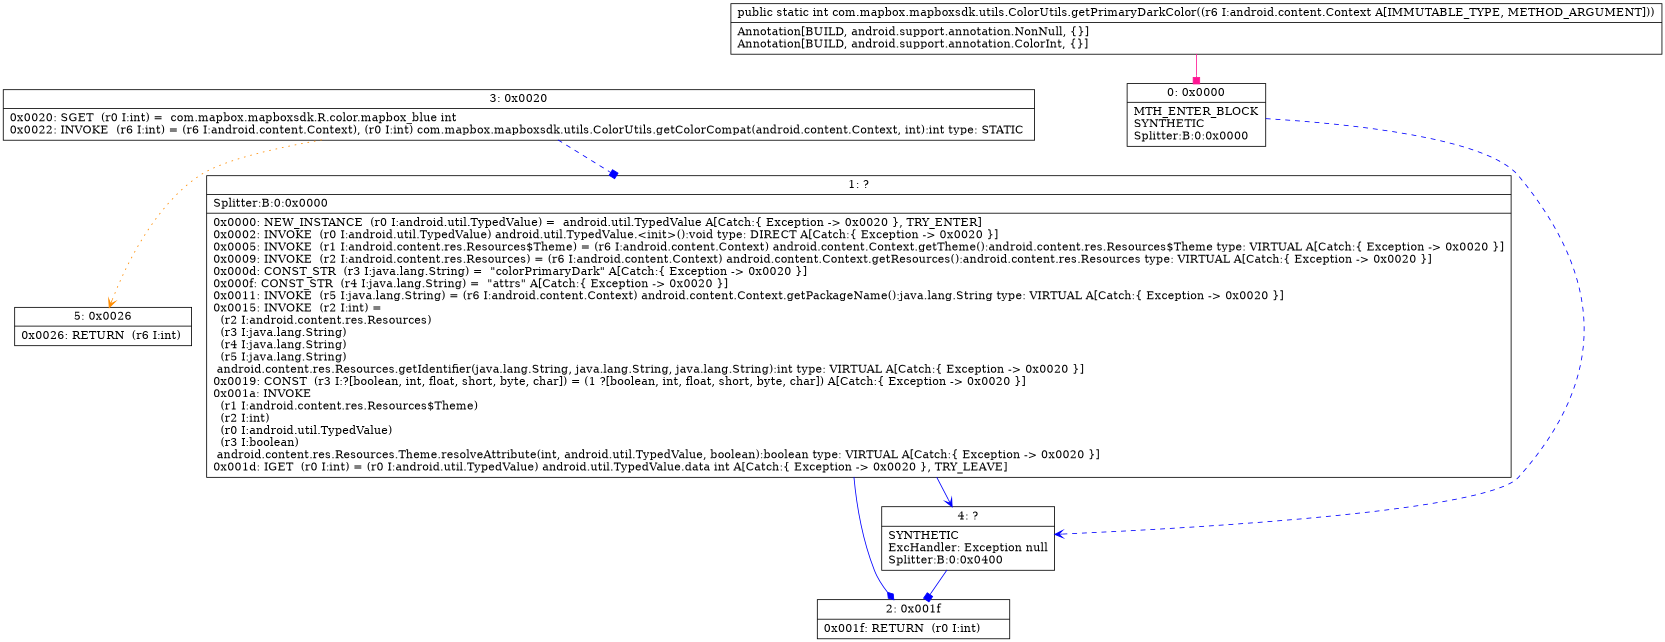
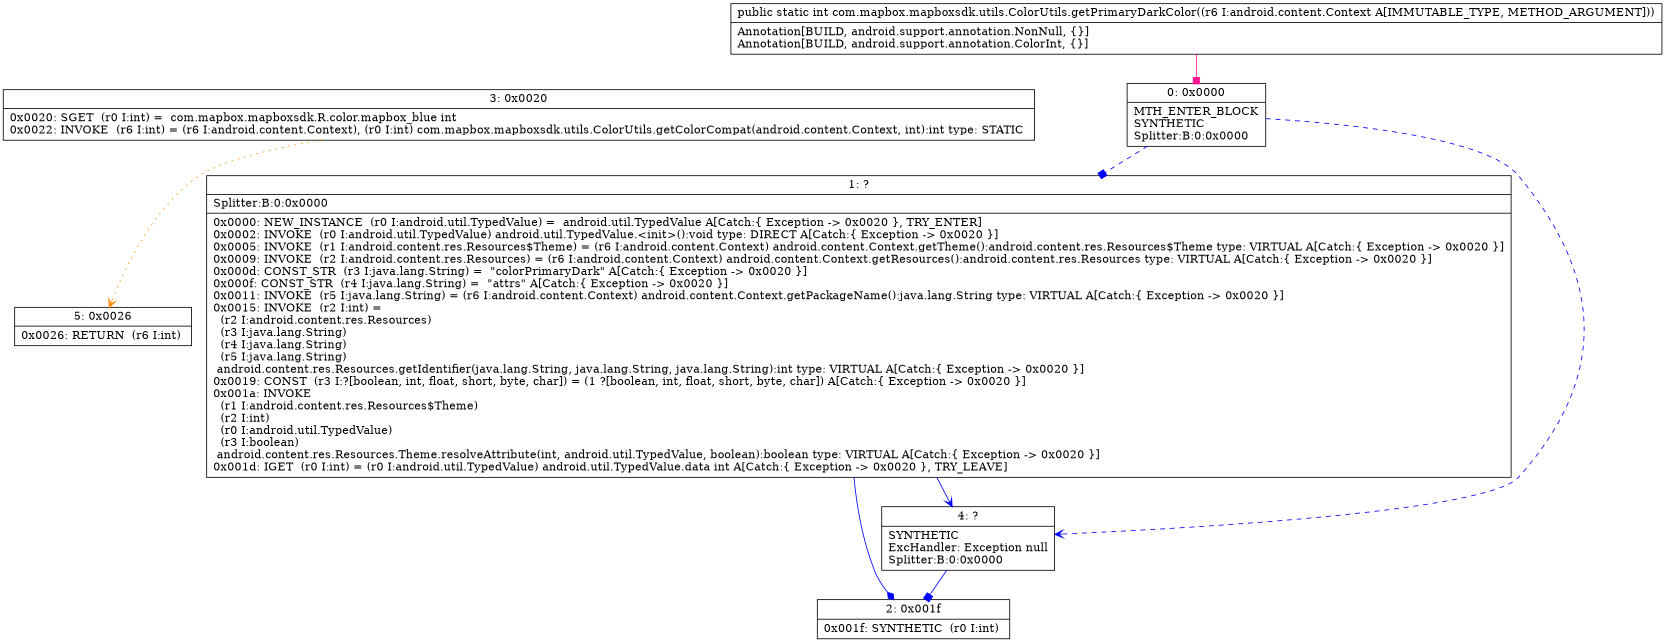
(584, 156) -> (1127, 159)
(946, 560) -> (946, 560)
(904, 629) -> (914, 629)
